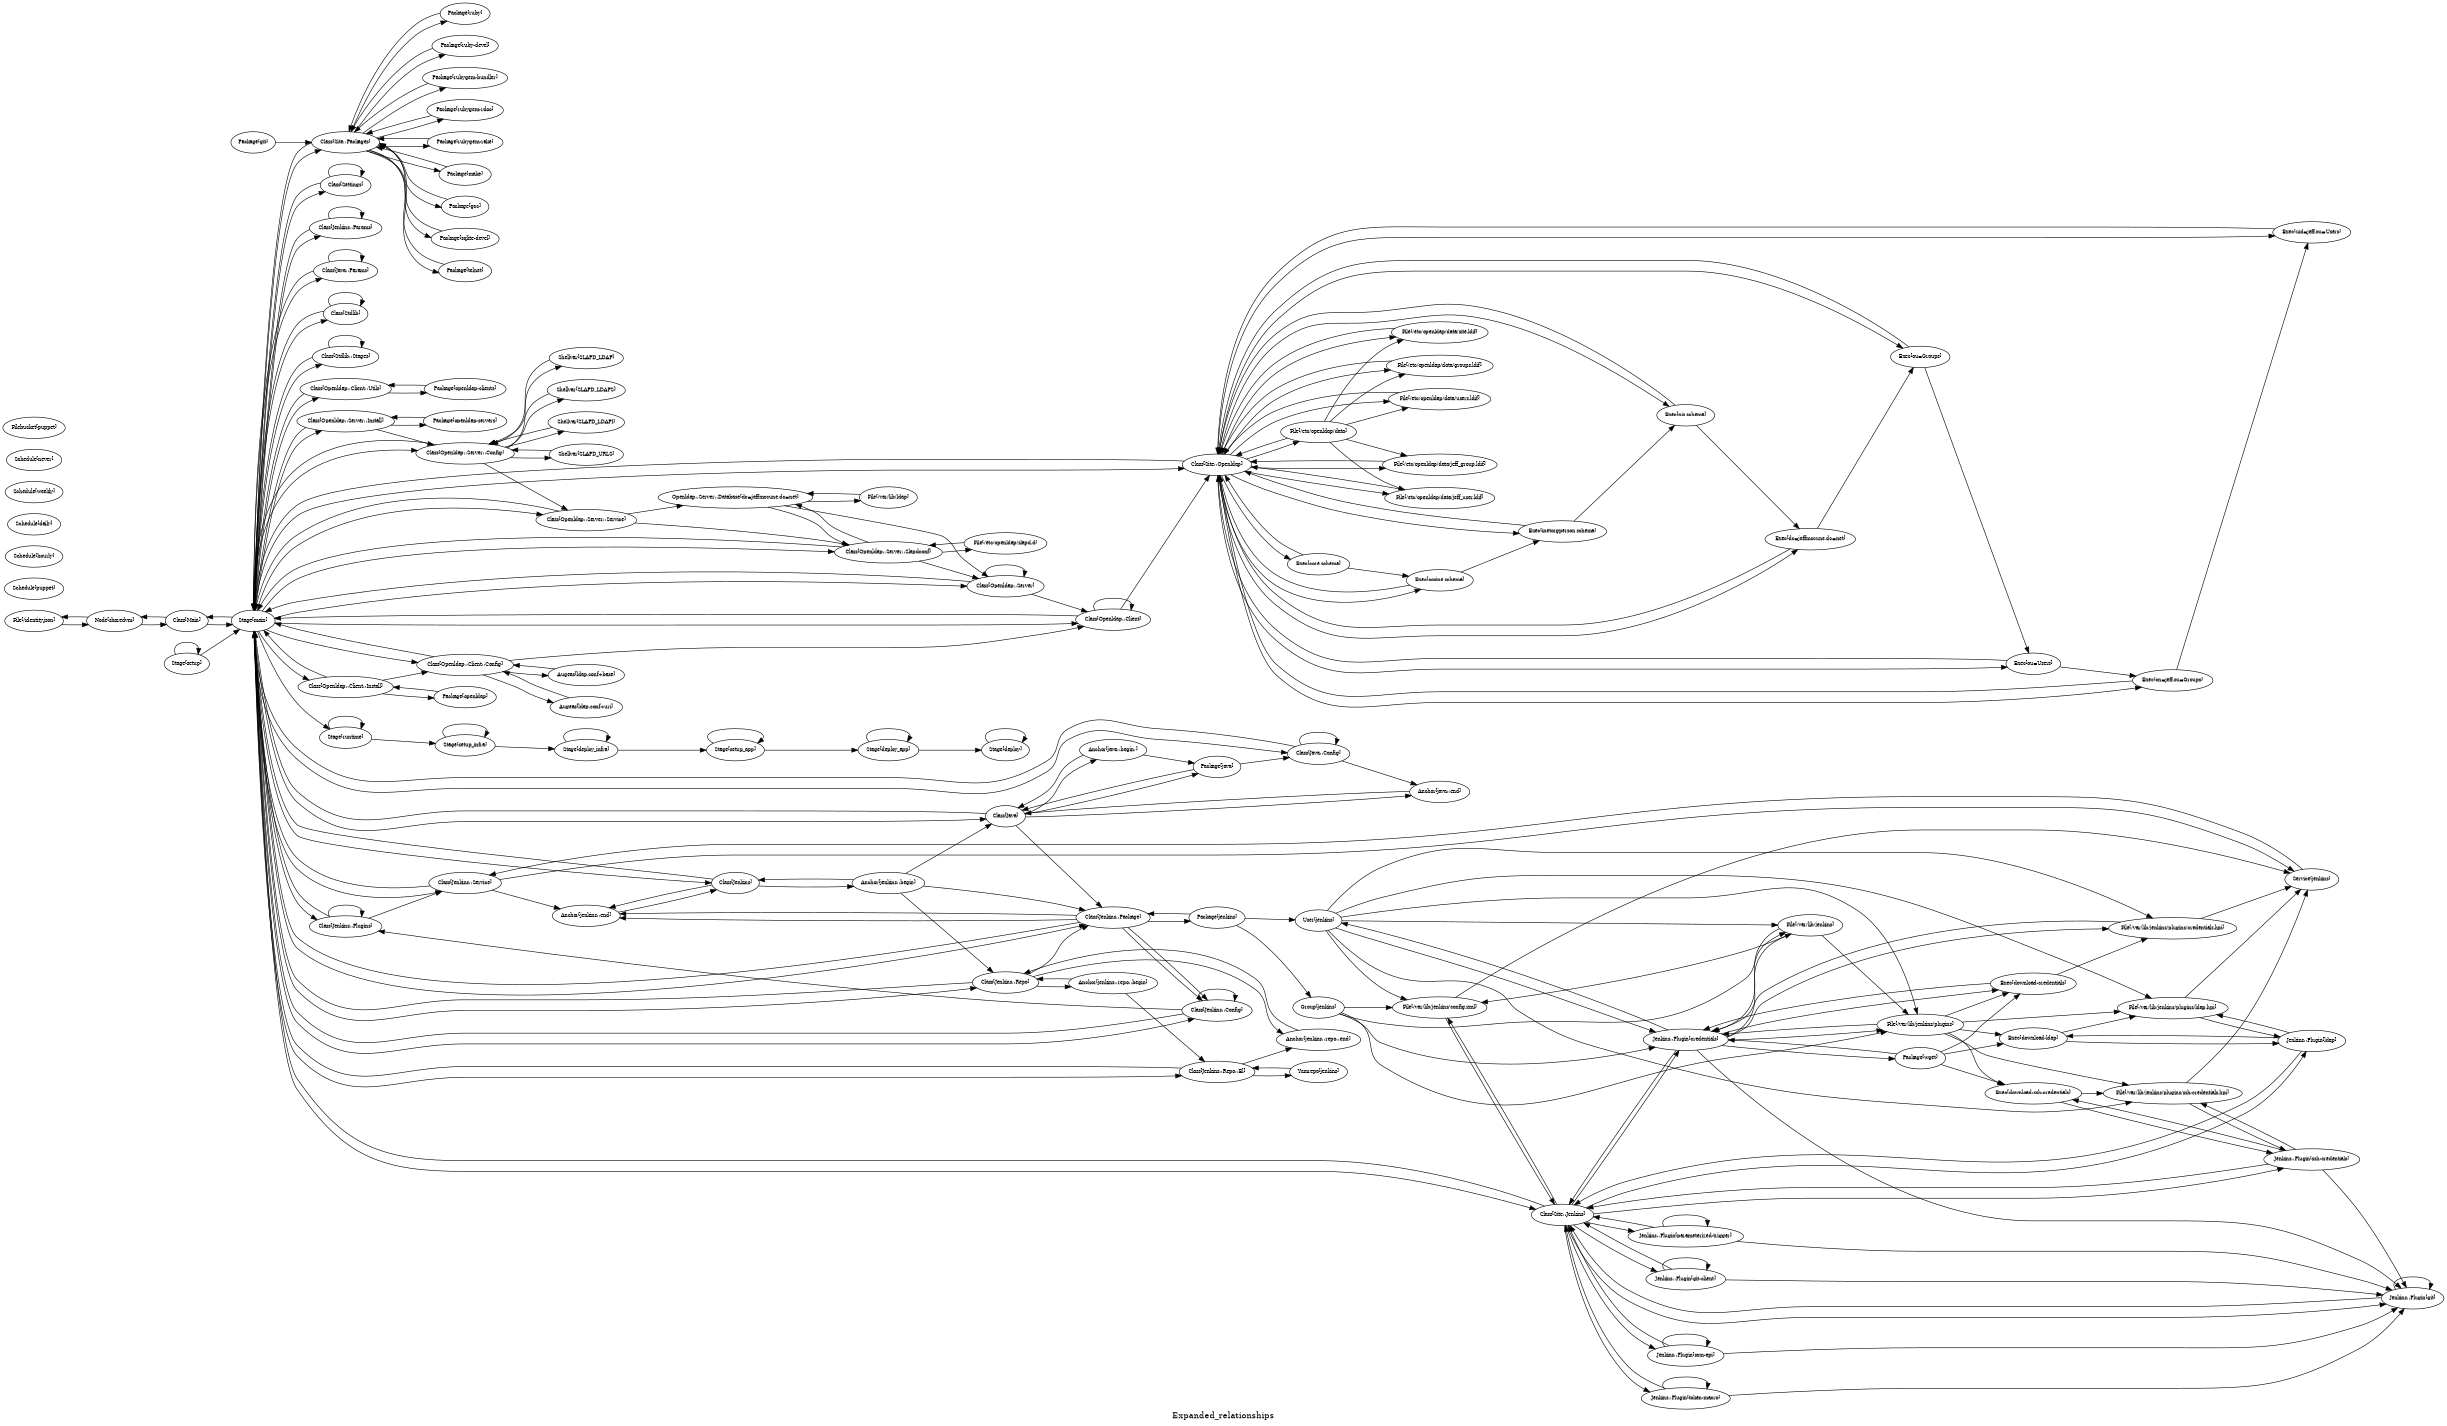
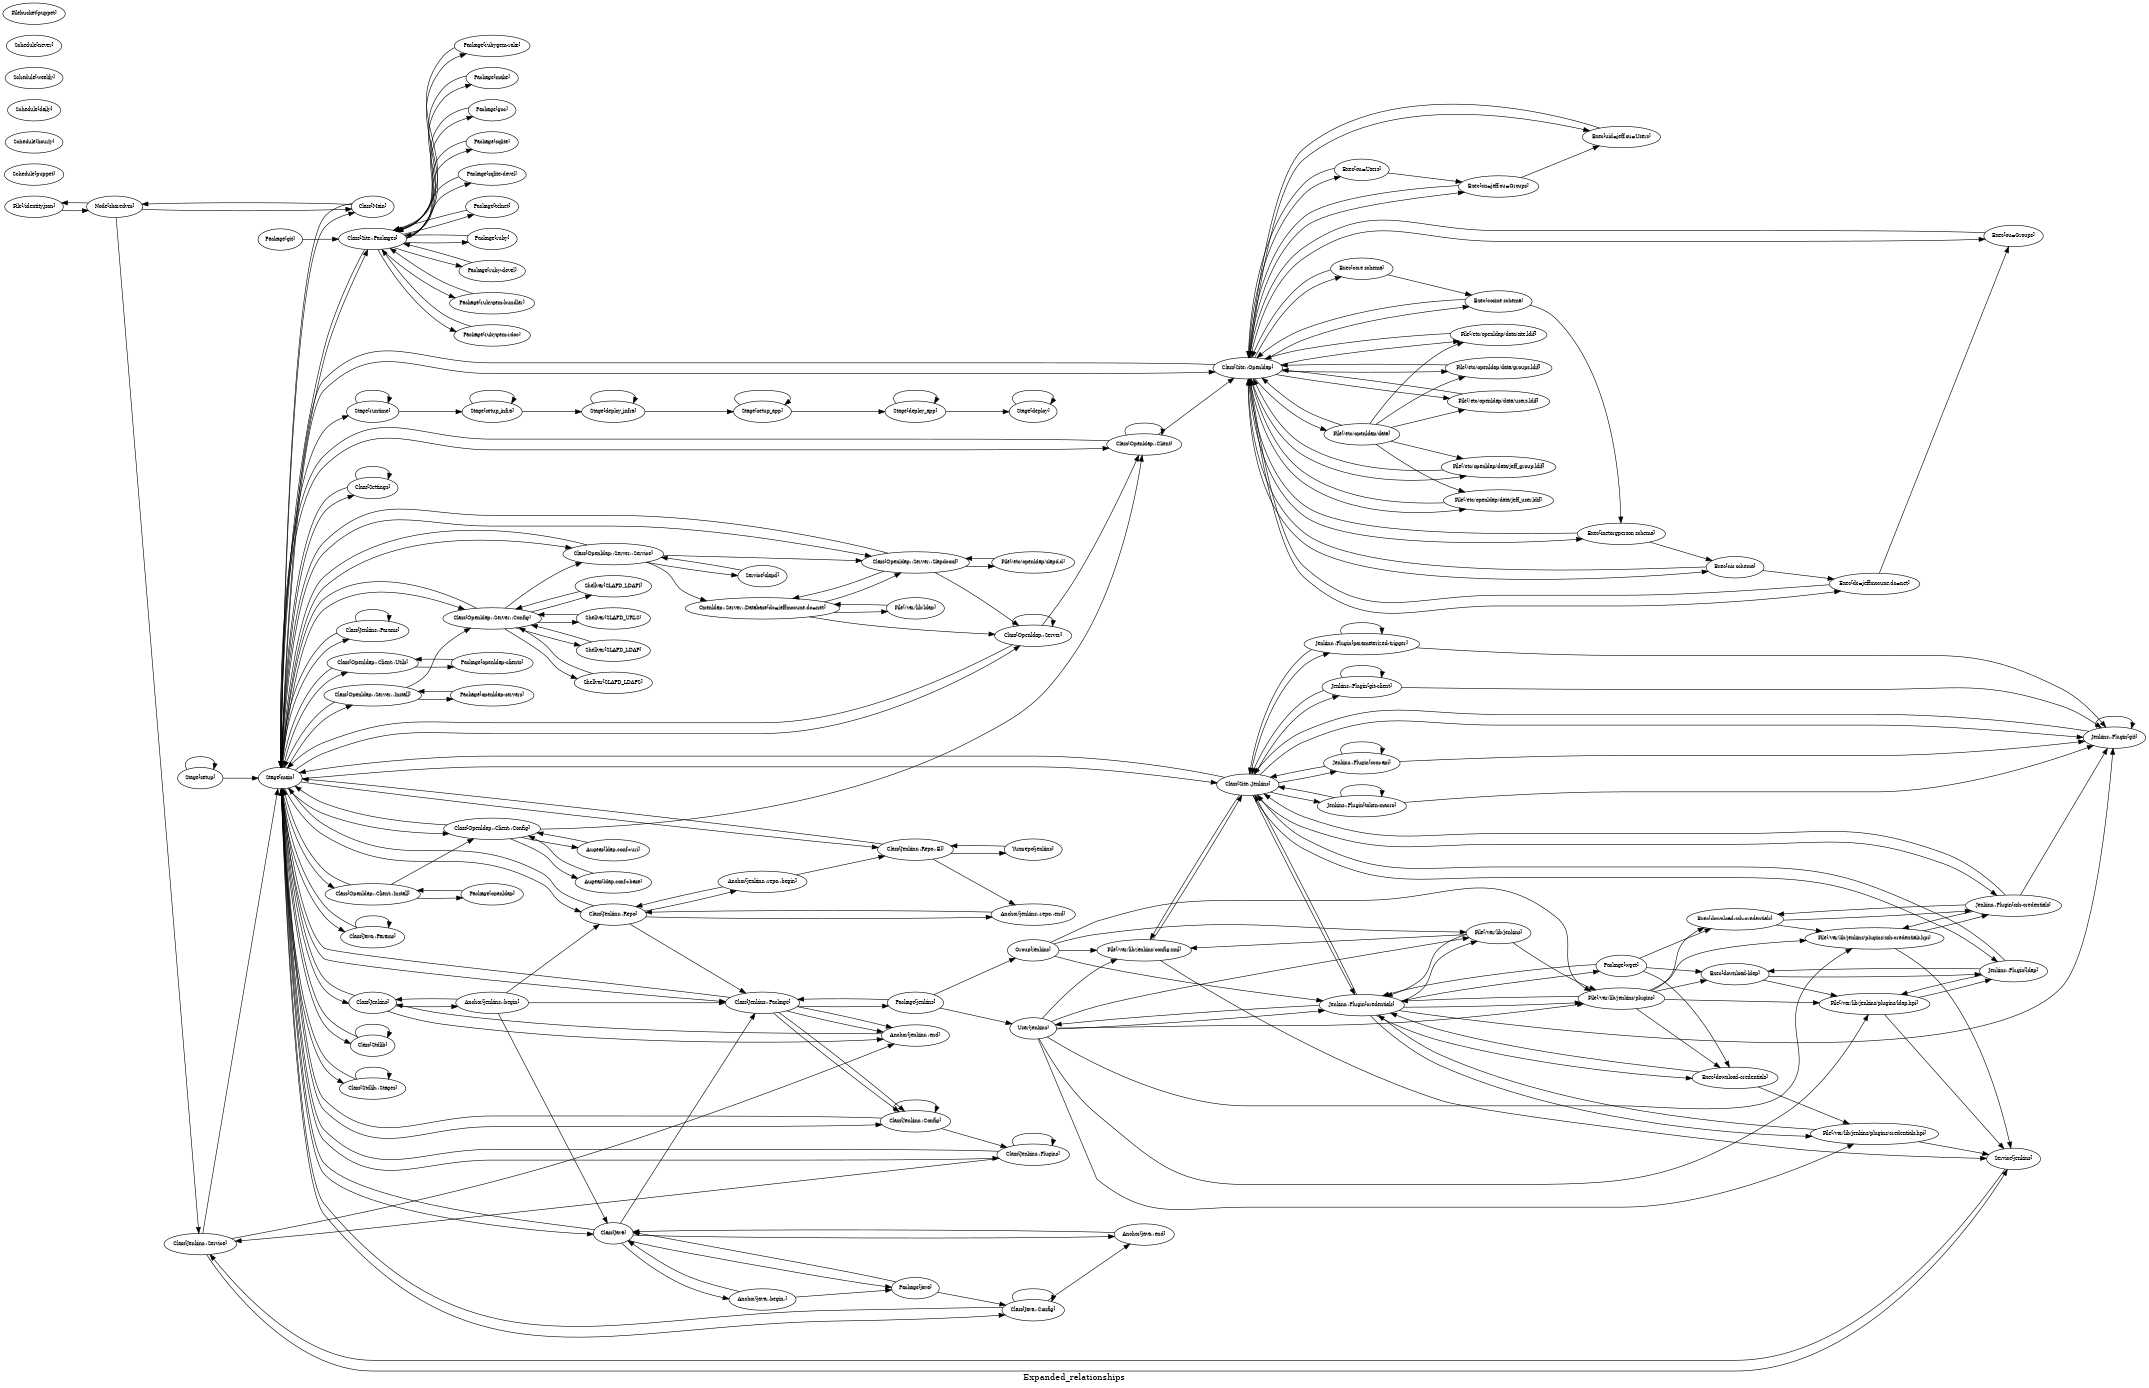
none -> (492, 142)
(1976, 508) -> none
none -> (762, 576)
(286, 852) -> (157, 722)
